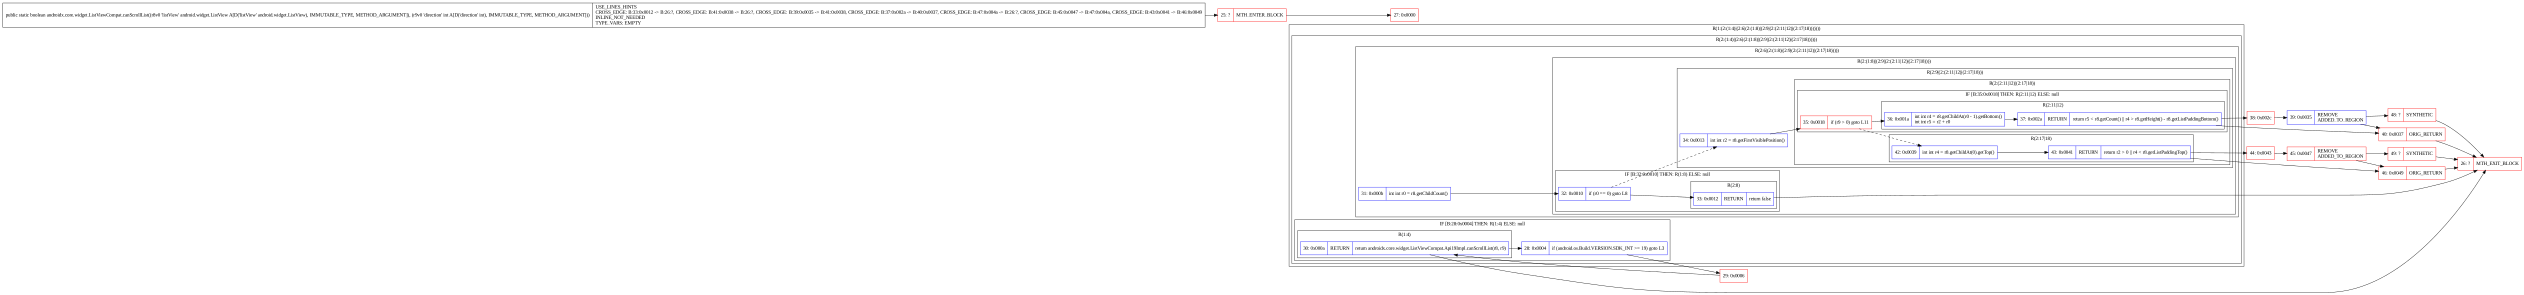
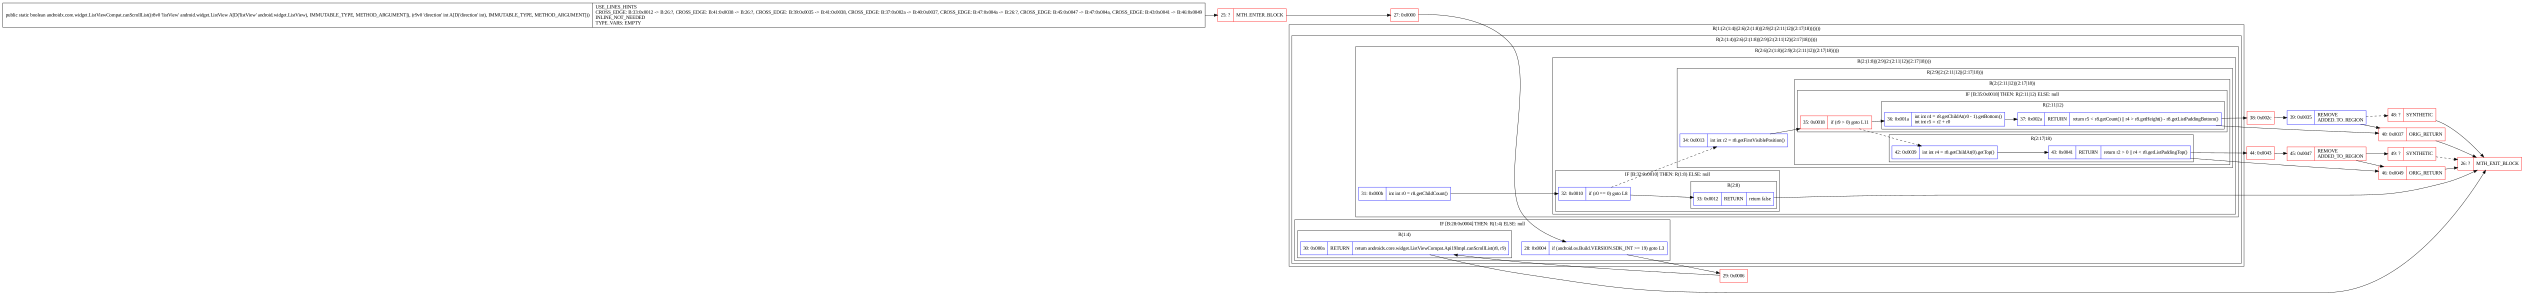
(2375, 116) -> (2375, 116)
(2445, 158) -> (2445, 158)
(1514, 248) -> (1520, 103)
